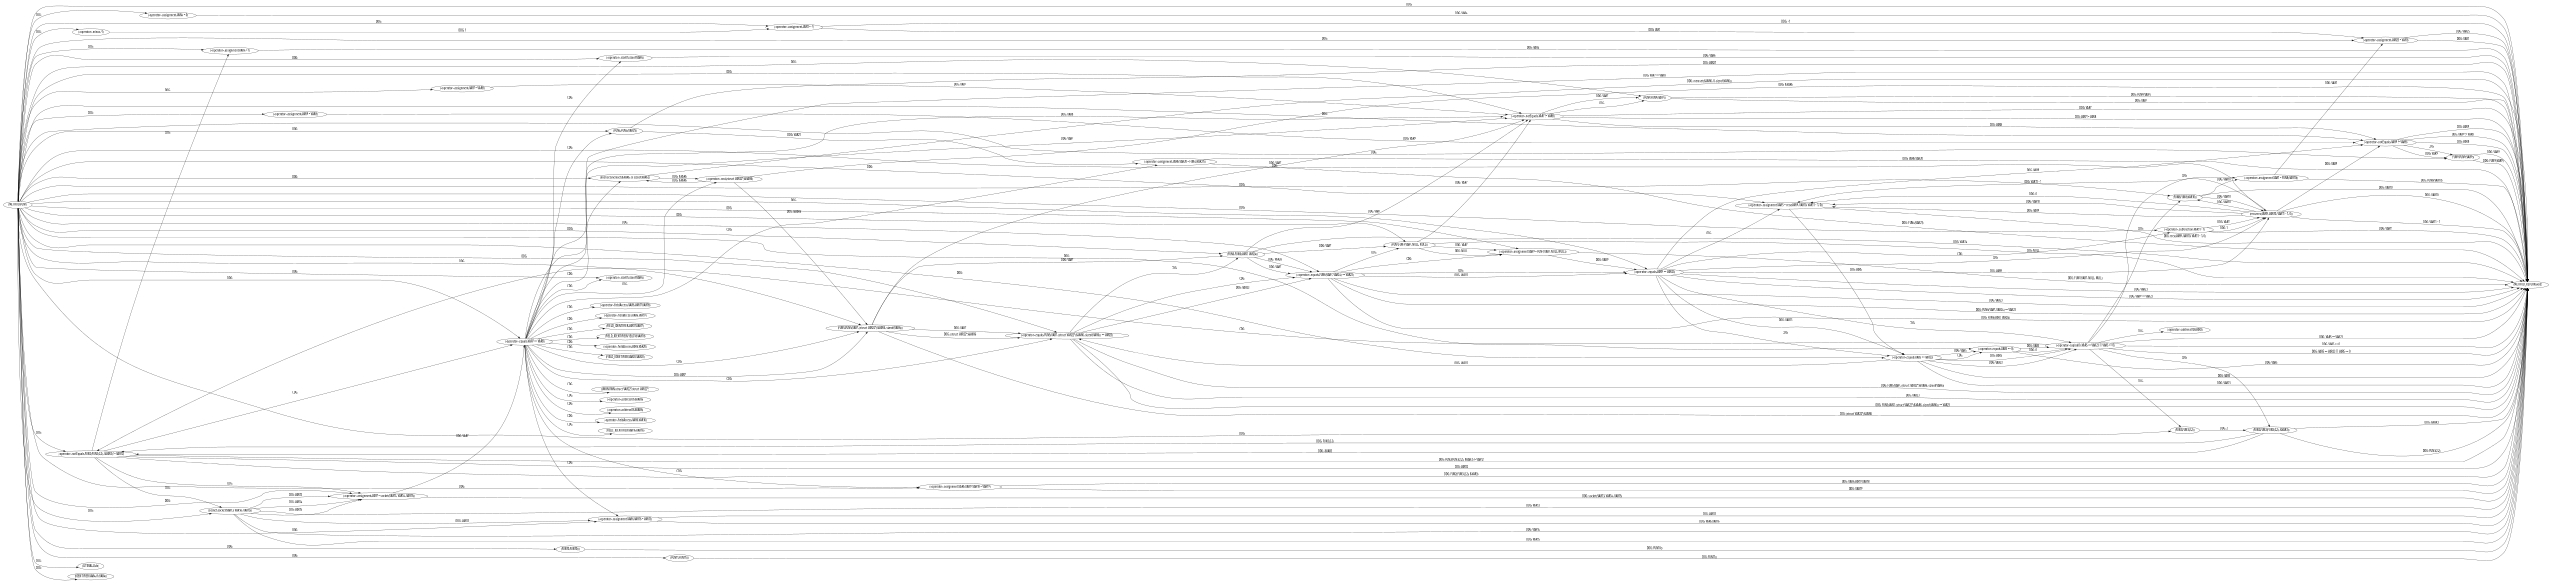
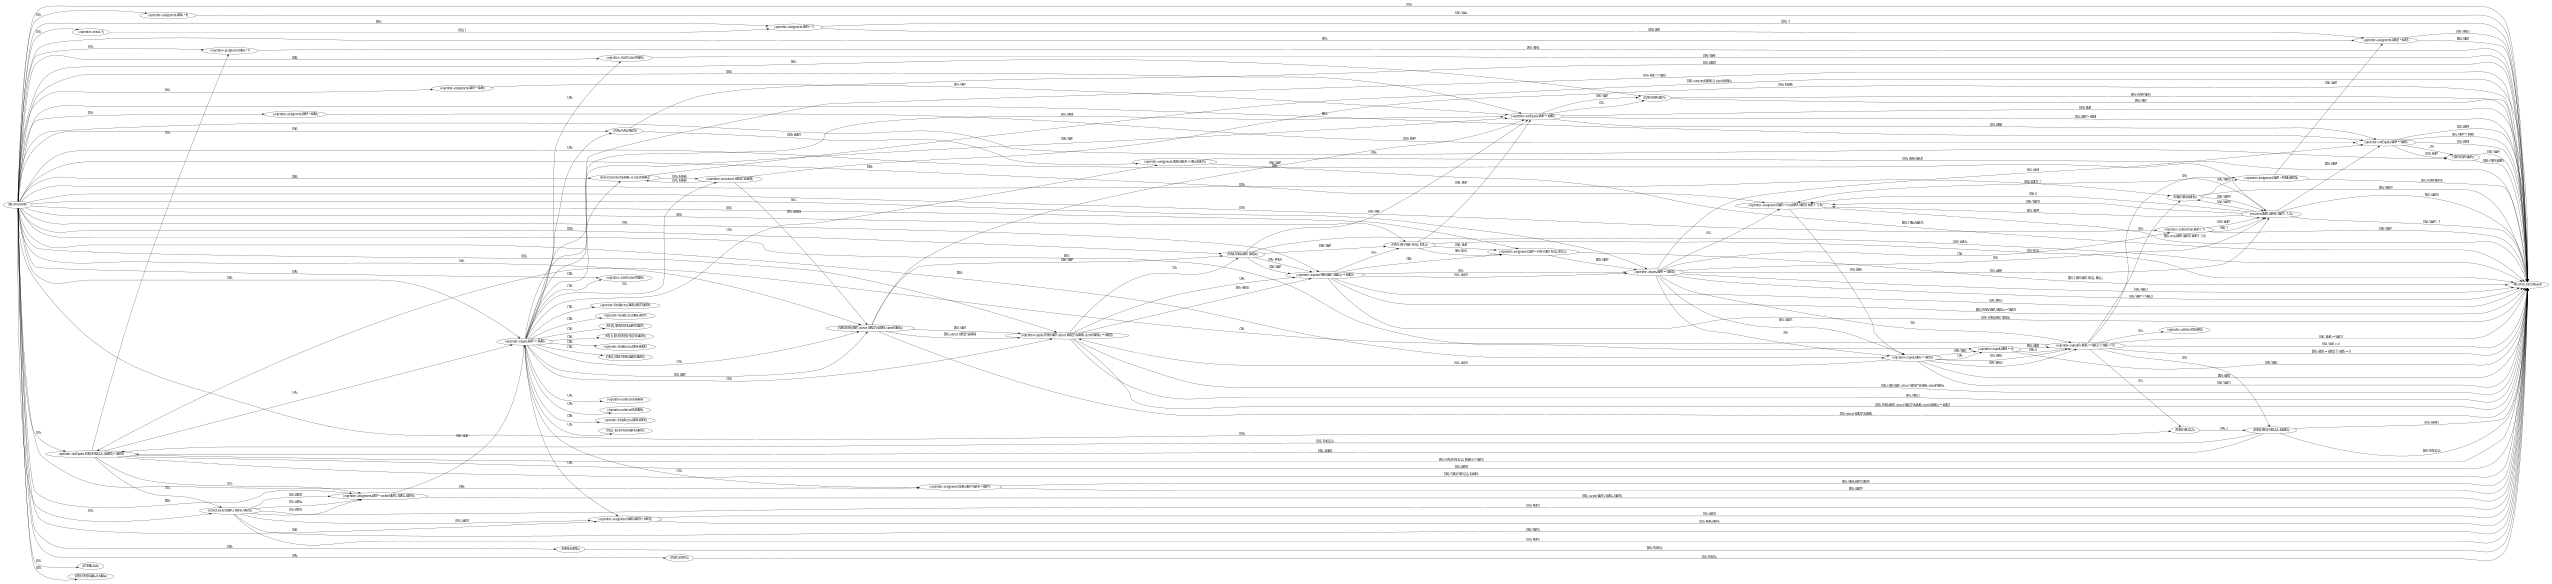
(625, 389) -> none
